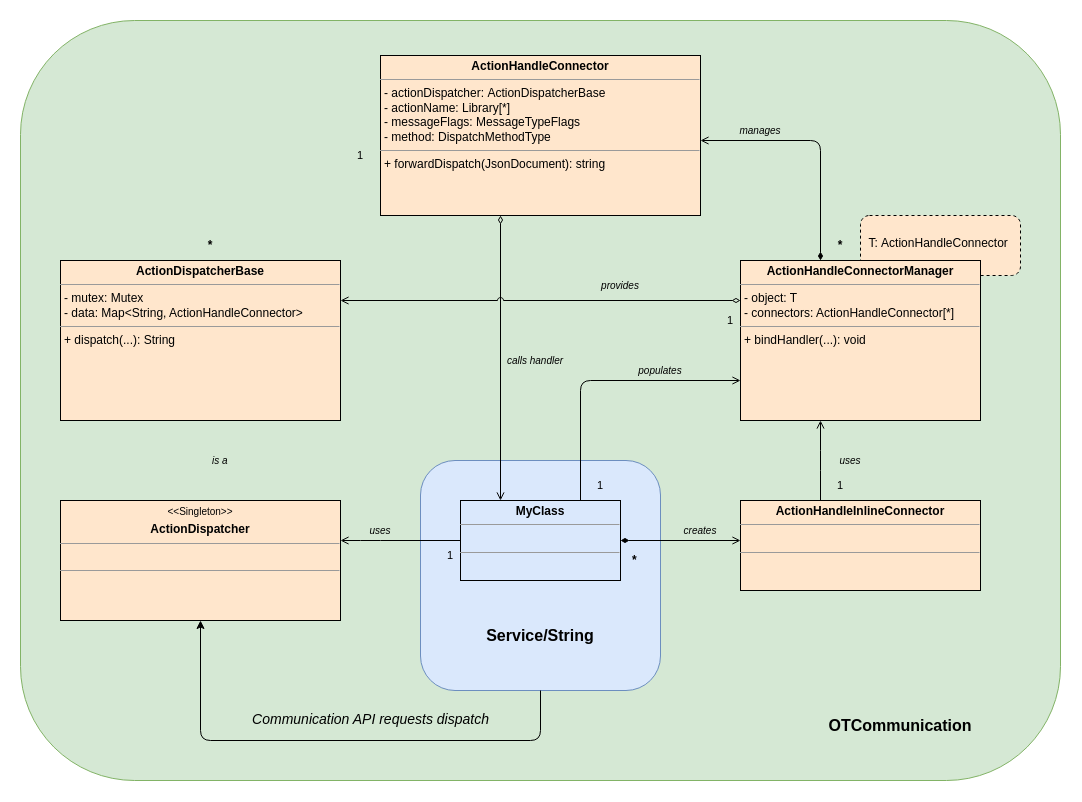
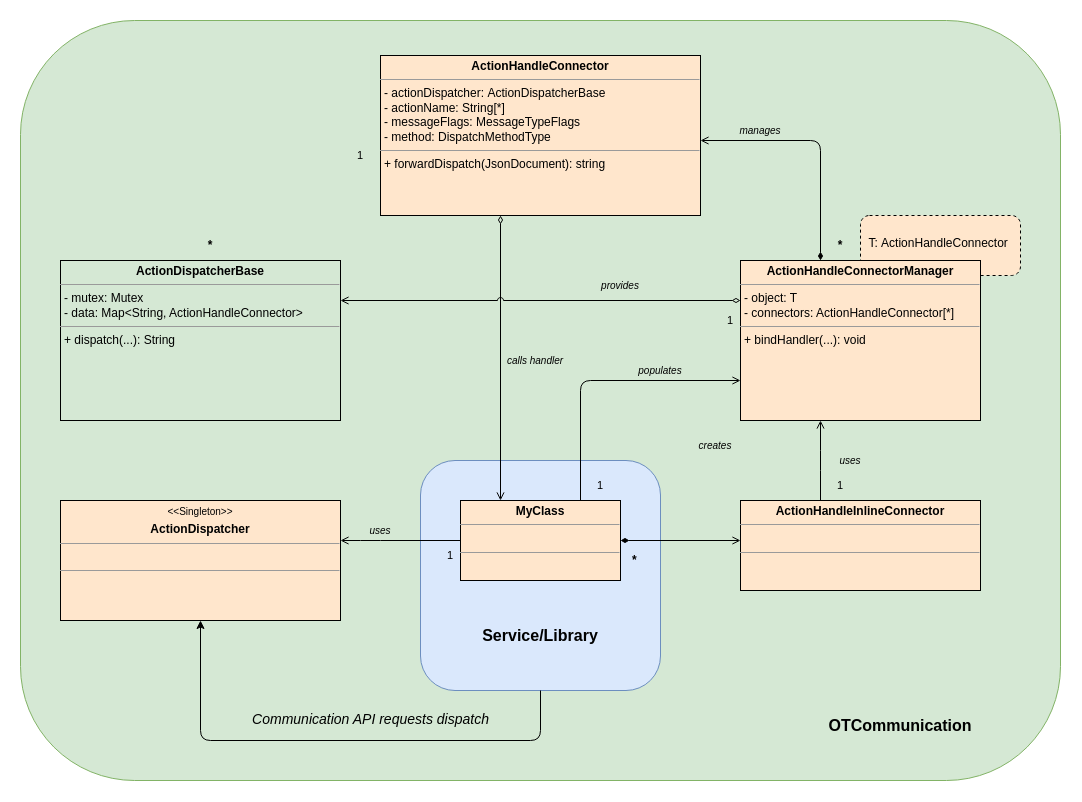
(506, 99) -> (506, 99)
(201, 341) -> (201, 341)
(236, 461) -> none
(701, 531) -> (716, 446)
(541, 541) -> (541, 541)
(541, 636) -> (541, 636)
